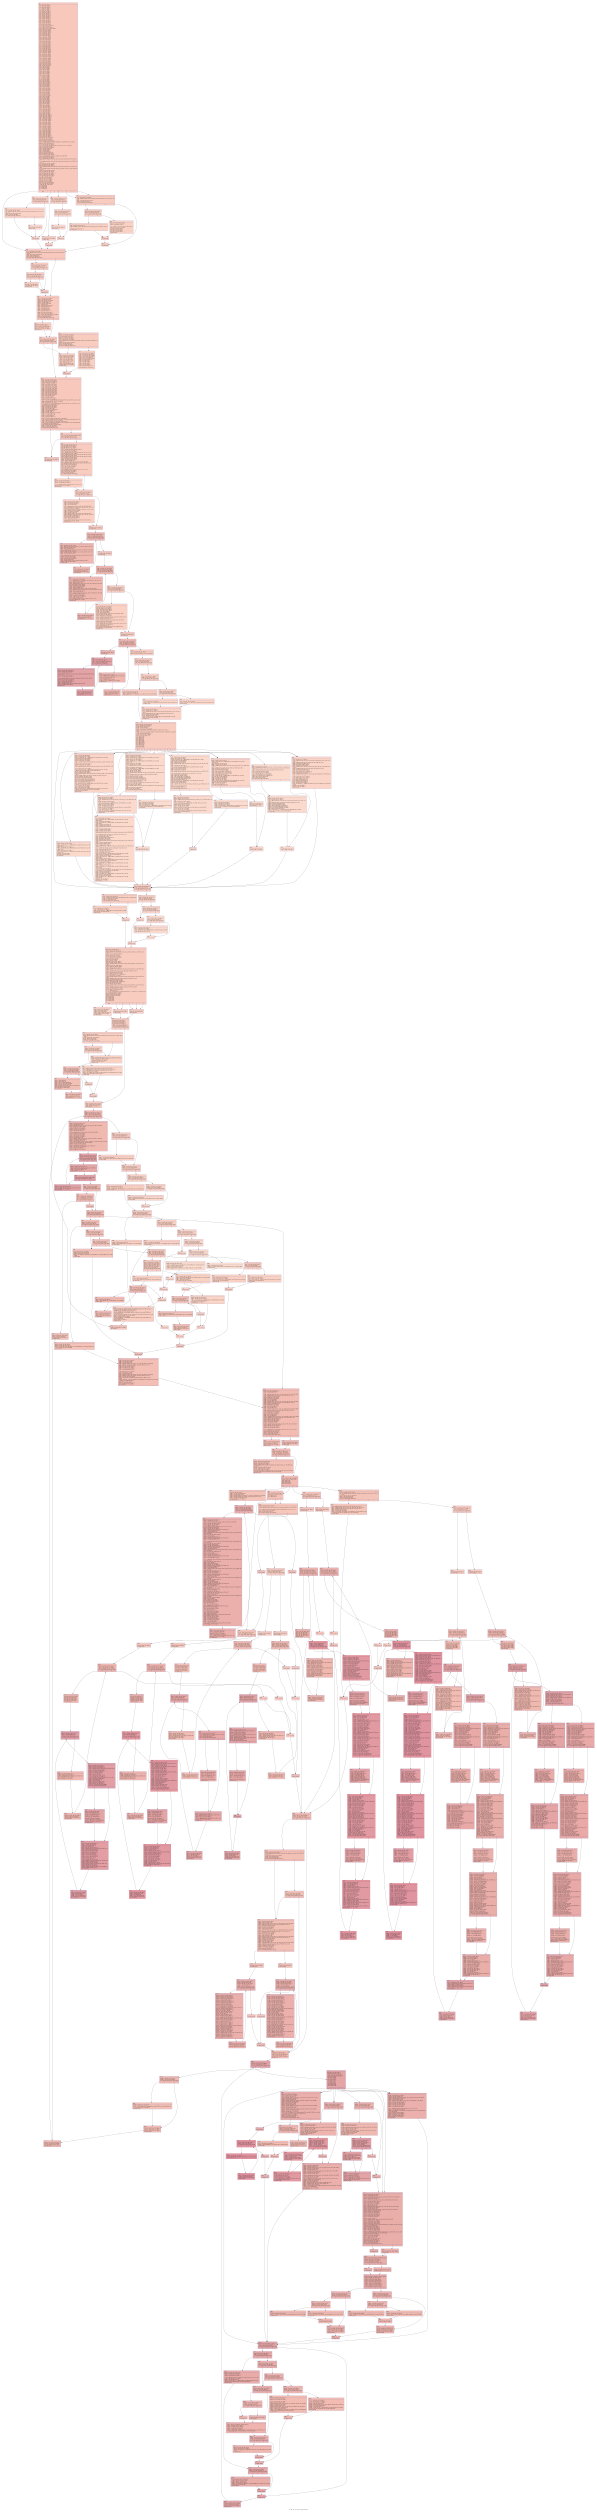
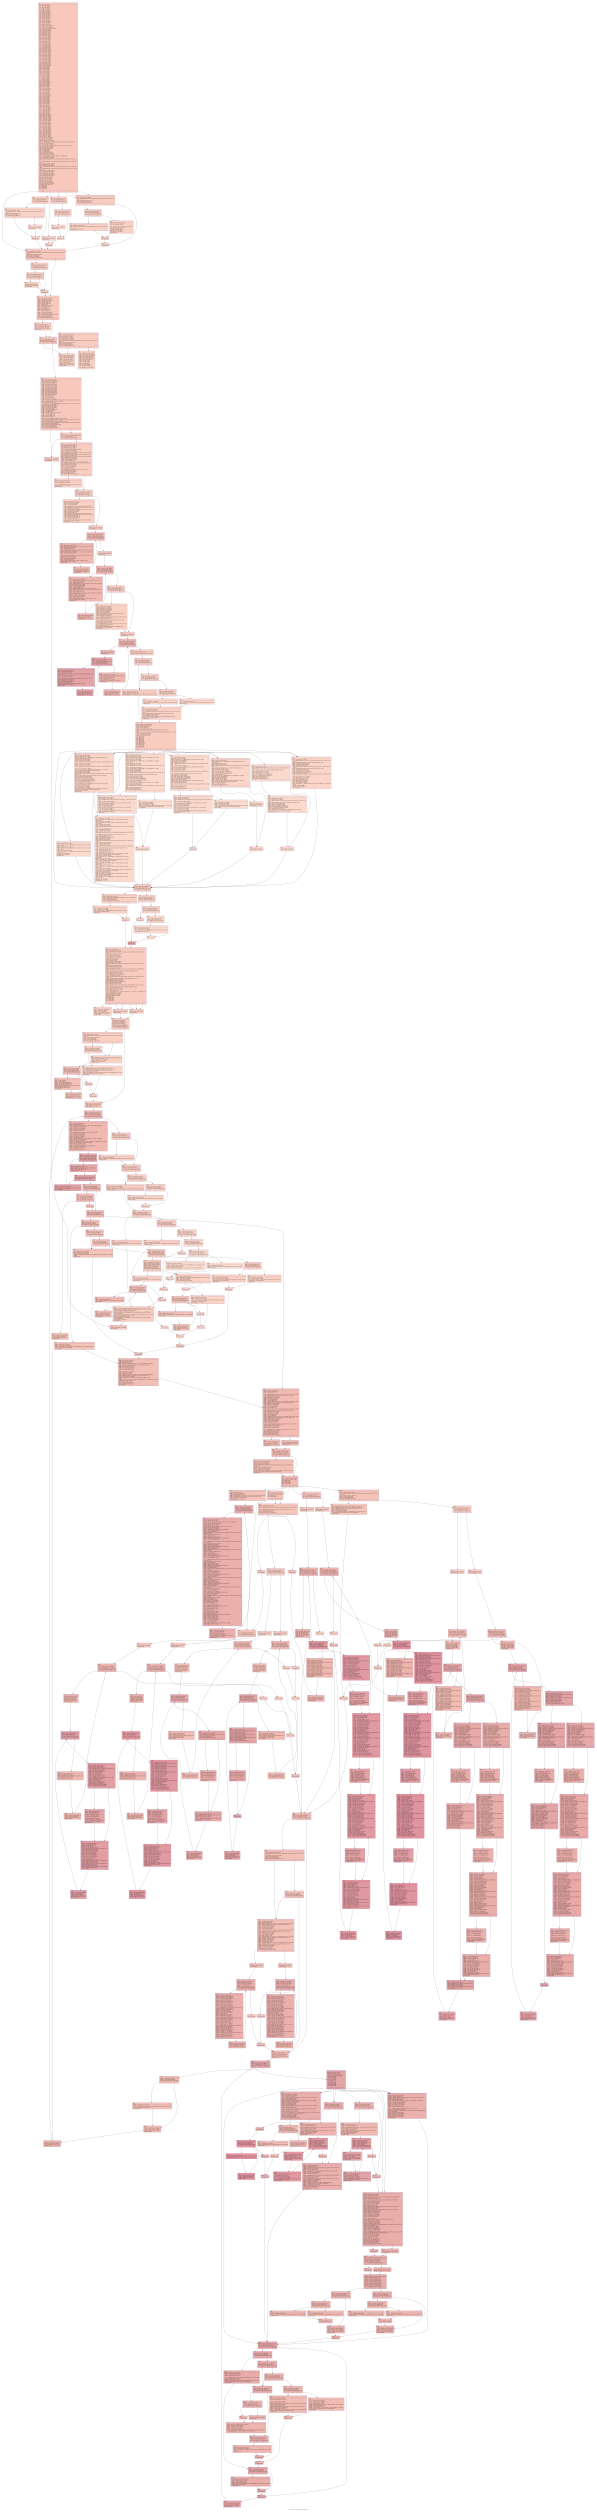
(67, 373) -> none
(132, 943) -> (132, 943)
